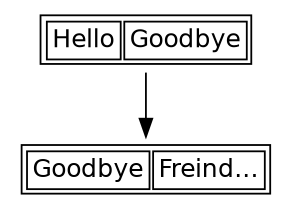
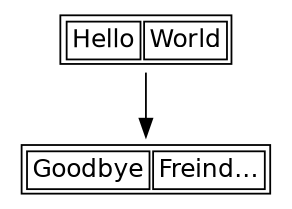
(186, 40) -> (186, 40)
